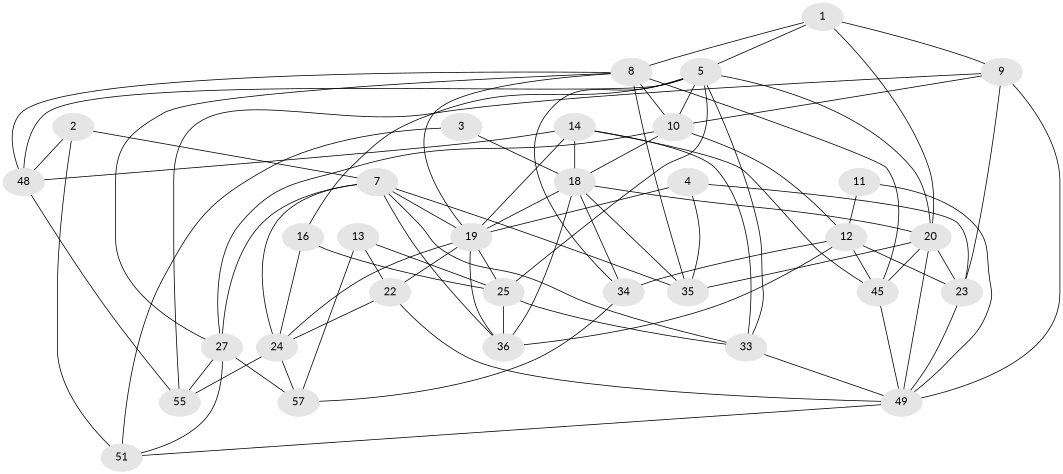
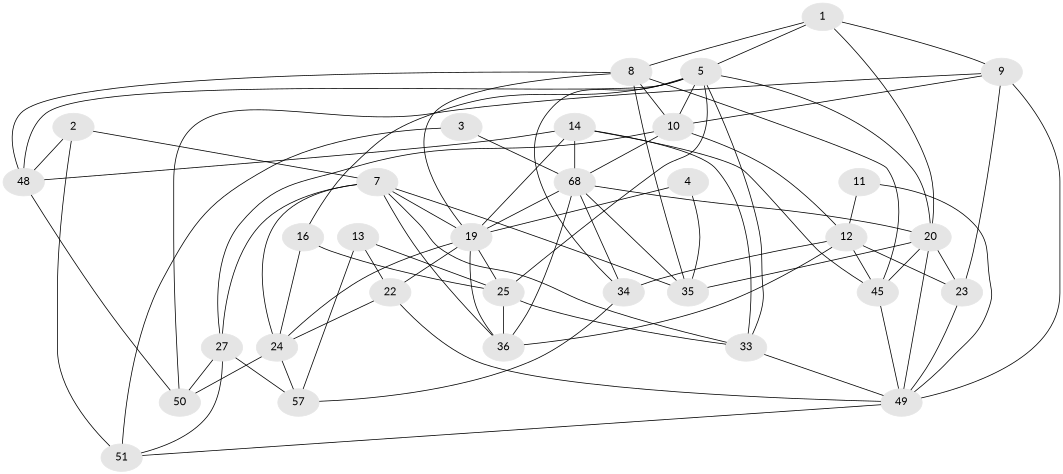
(243, 97) -> none
(575, 182) -> (575, 182)
(863, 201) -> none
(180, 403) -> (180, 403)
